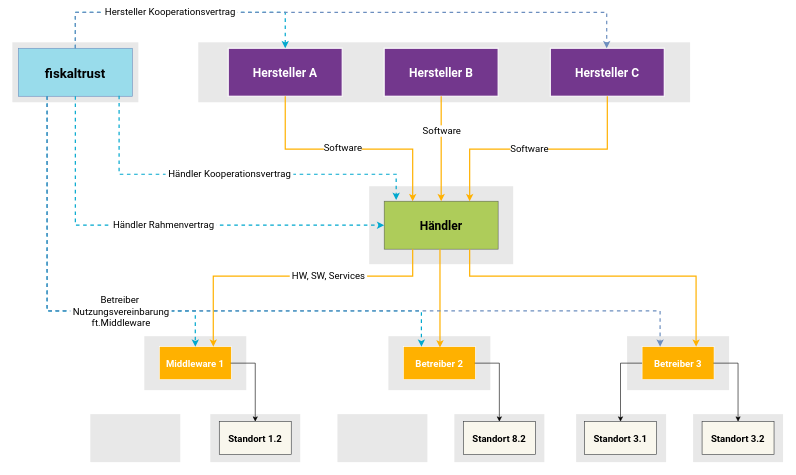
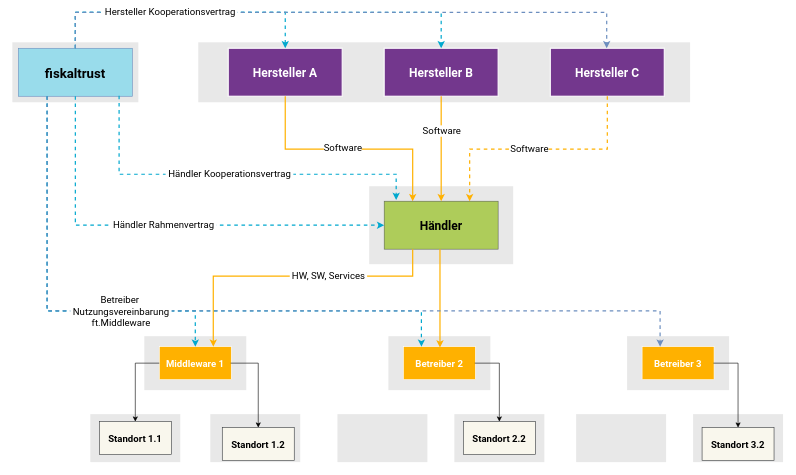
none -> (441, 28)
(604, 149) -> (604, 149)
(602, 276) -> none
none -> (135, 390)
(621, 390) -> none
none -> (135, 438)
(255, 438) -> (258, 444)
(621, 438) -> none
(738, 438) -> (738, 444)
(499, 439) -> (499, 439)
